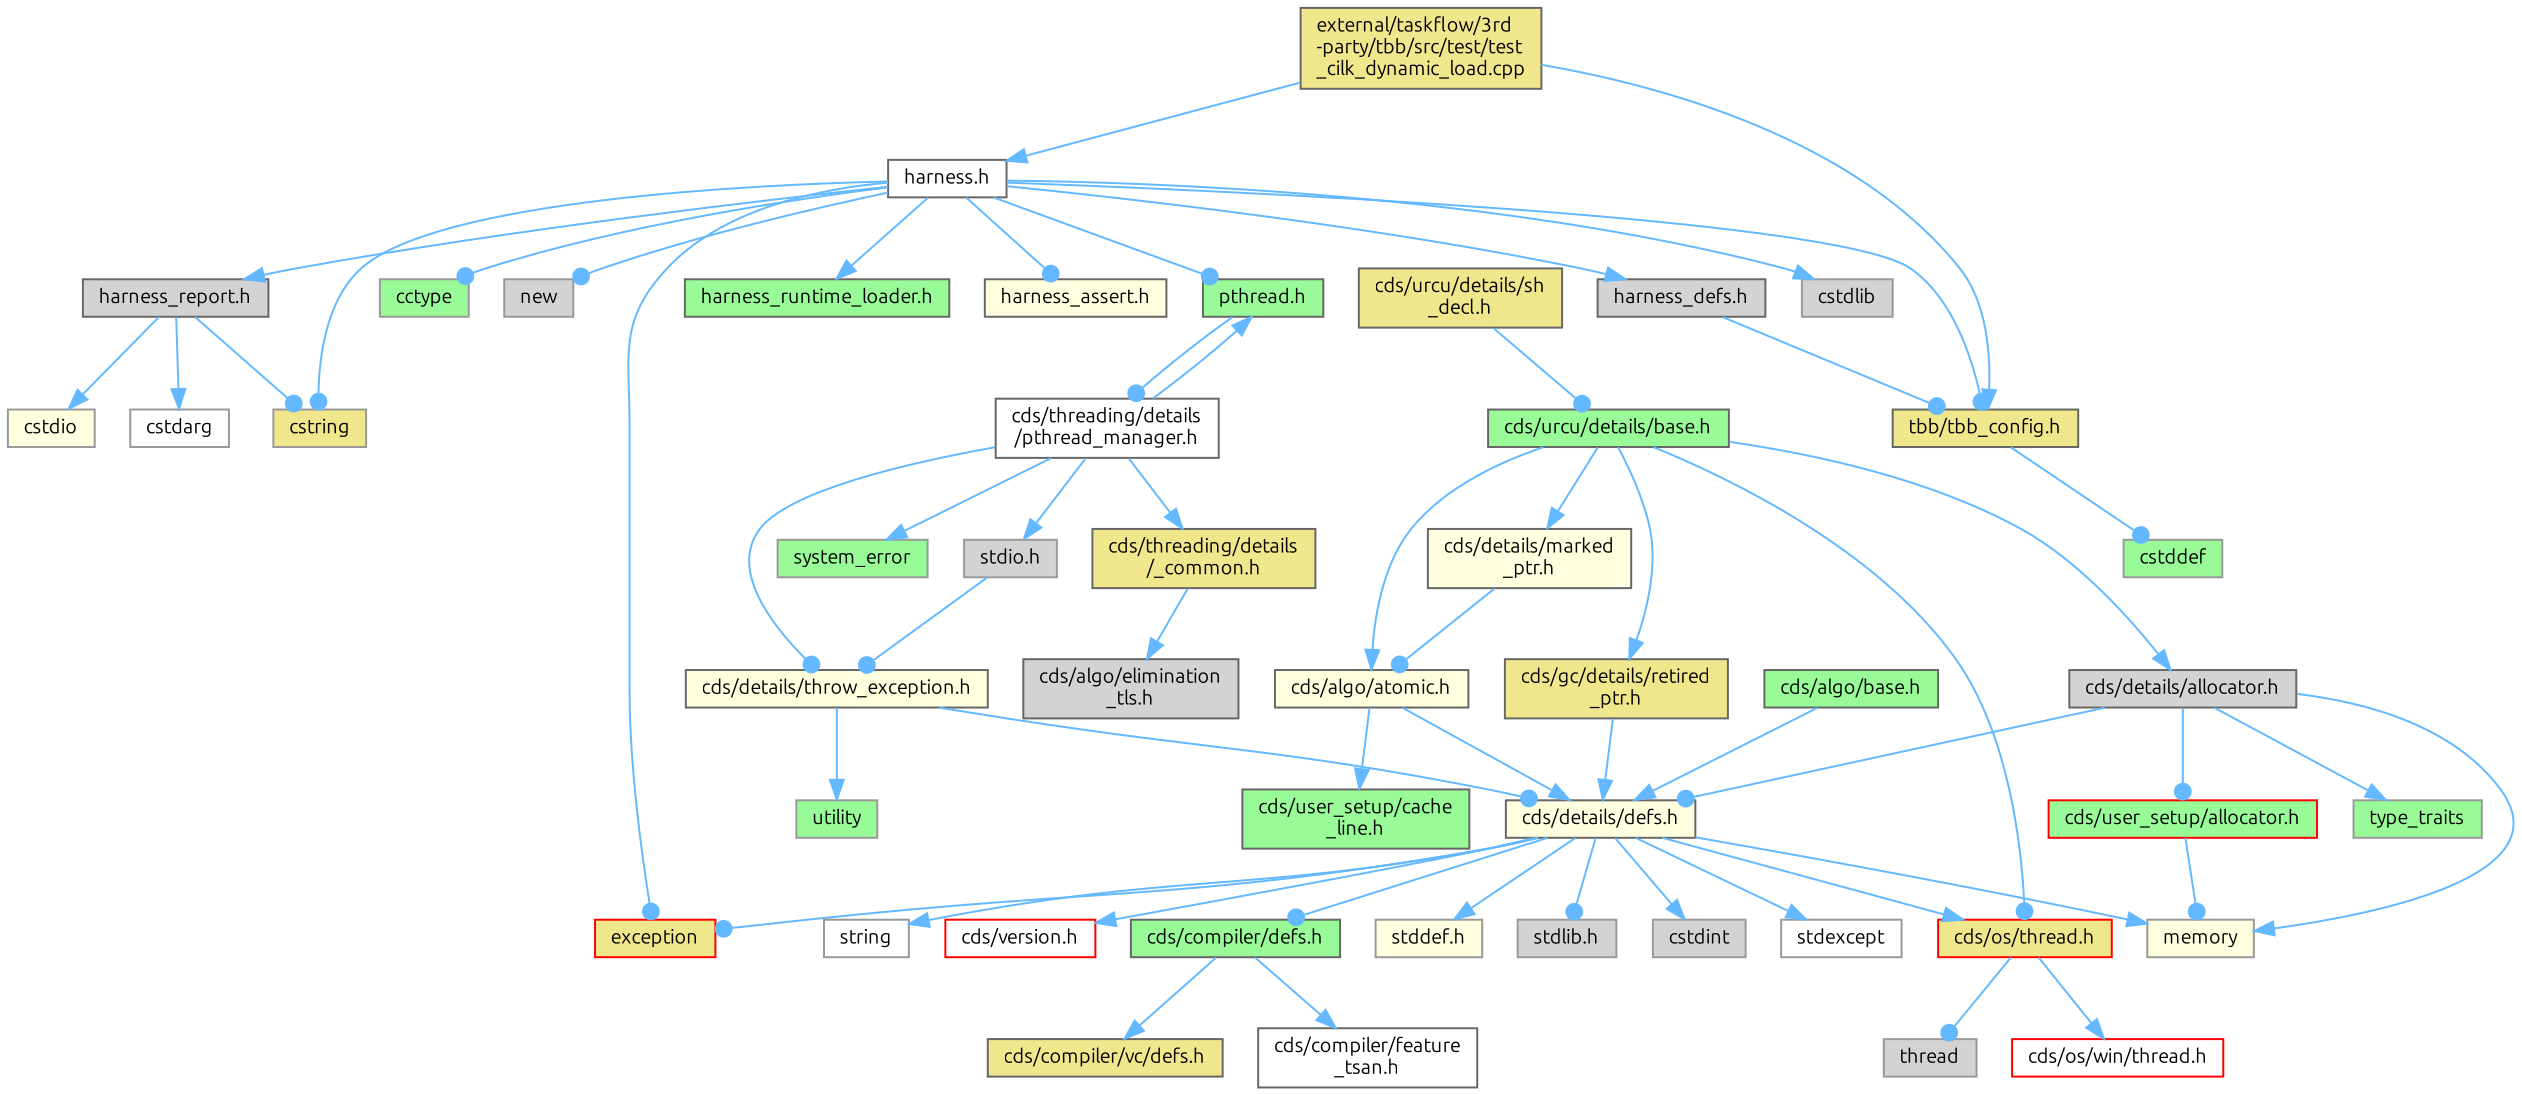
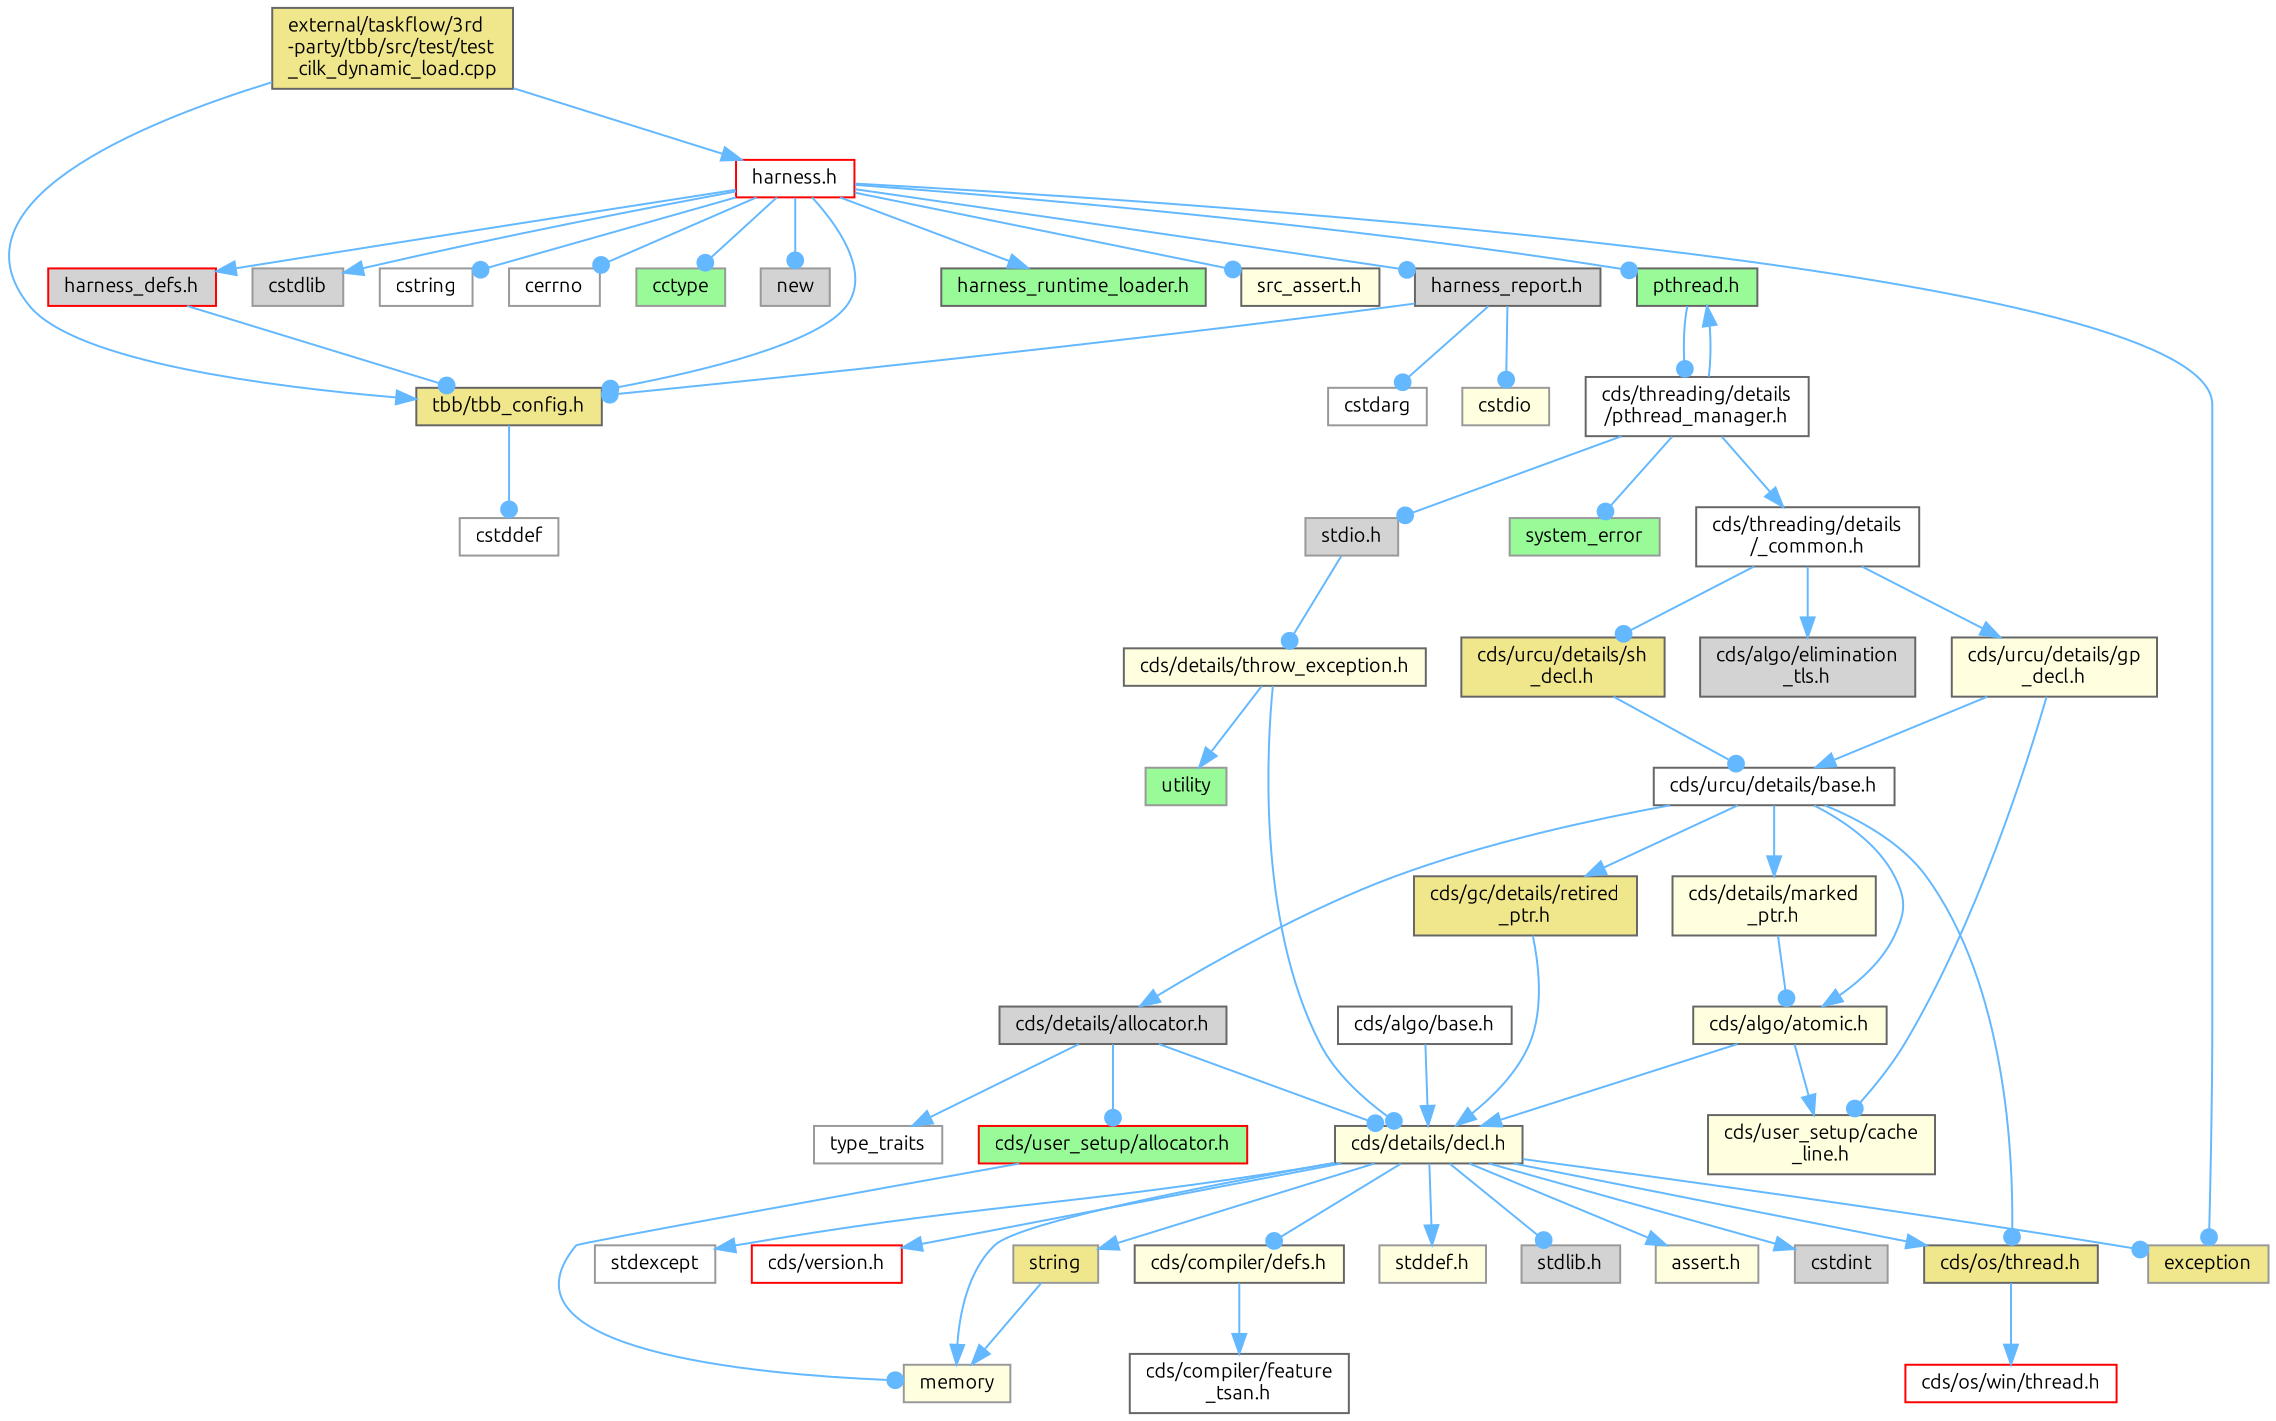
(947, 179) -> (795, 179)
(575, 225) -> (1127, 229)
none -> (554, 287)
(1076, 298) -> (1310, 287)
(1682, 298) -> (132, 287)
(177, 353) -> (1449, 341)
(121, 356) -> (1507, 339)
(241, 358) -> (1017, 352)
(320, 428) -> (426, 287)
(1608, 428) -> (1774, 786)
(1061, 491) -> (1517, 474)
(978, 494) -> (1642, 471)
(802, 500) -> none
(1204, 559) -> (1808, 537)
(2173, 559) -> (509, 537)
none -> (1692, 598)
none -> (2054, 667)
(1851, 689) -> (1425, 1025)
(1356, 819) -> (1822, 1145)
(1601, 819) -> (1429, 1145)
(2418, 819) -> (878, 1145)
(2512, 827) -> (1013, 1316)
(655, 938) -> (2208, 1264)
(866, 938) -> (1056, 1264)
(1235, 938) -> (1239, 1264)
(2025, 938) -> (2011, 1264)
(1105, 1058) -> none
(1930, 1058) -> none
none -> (1707, 1264)
